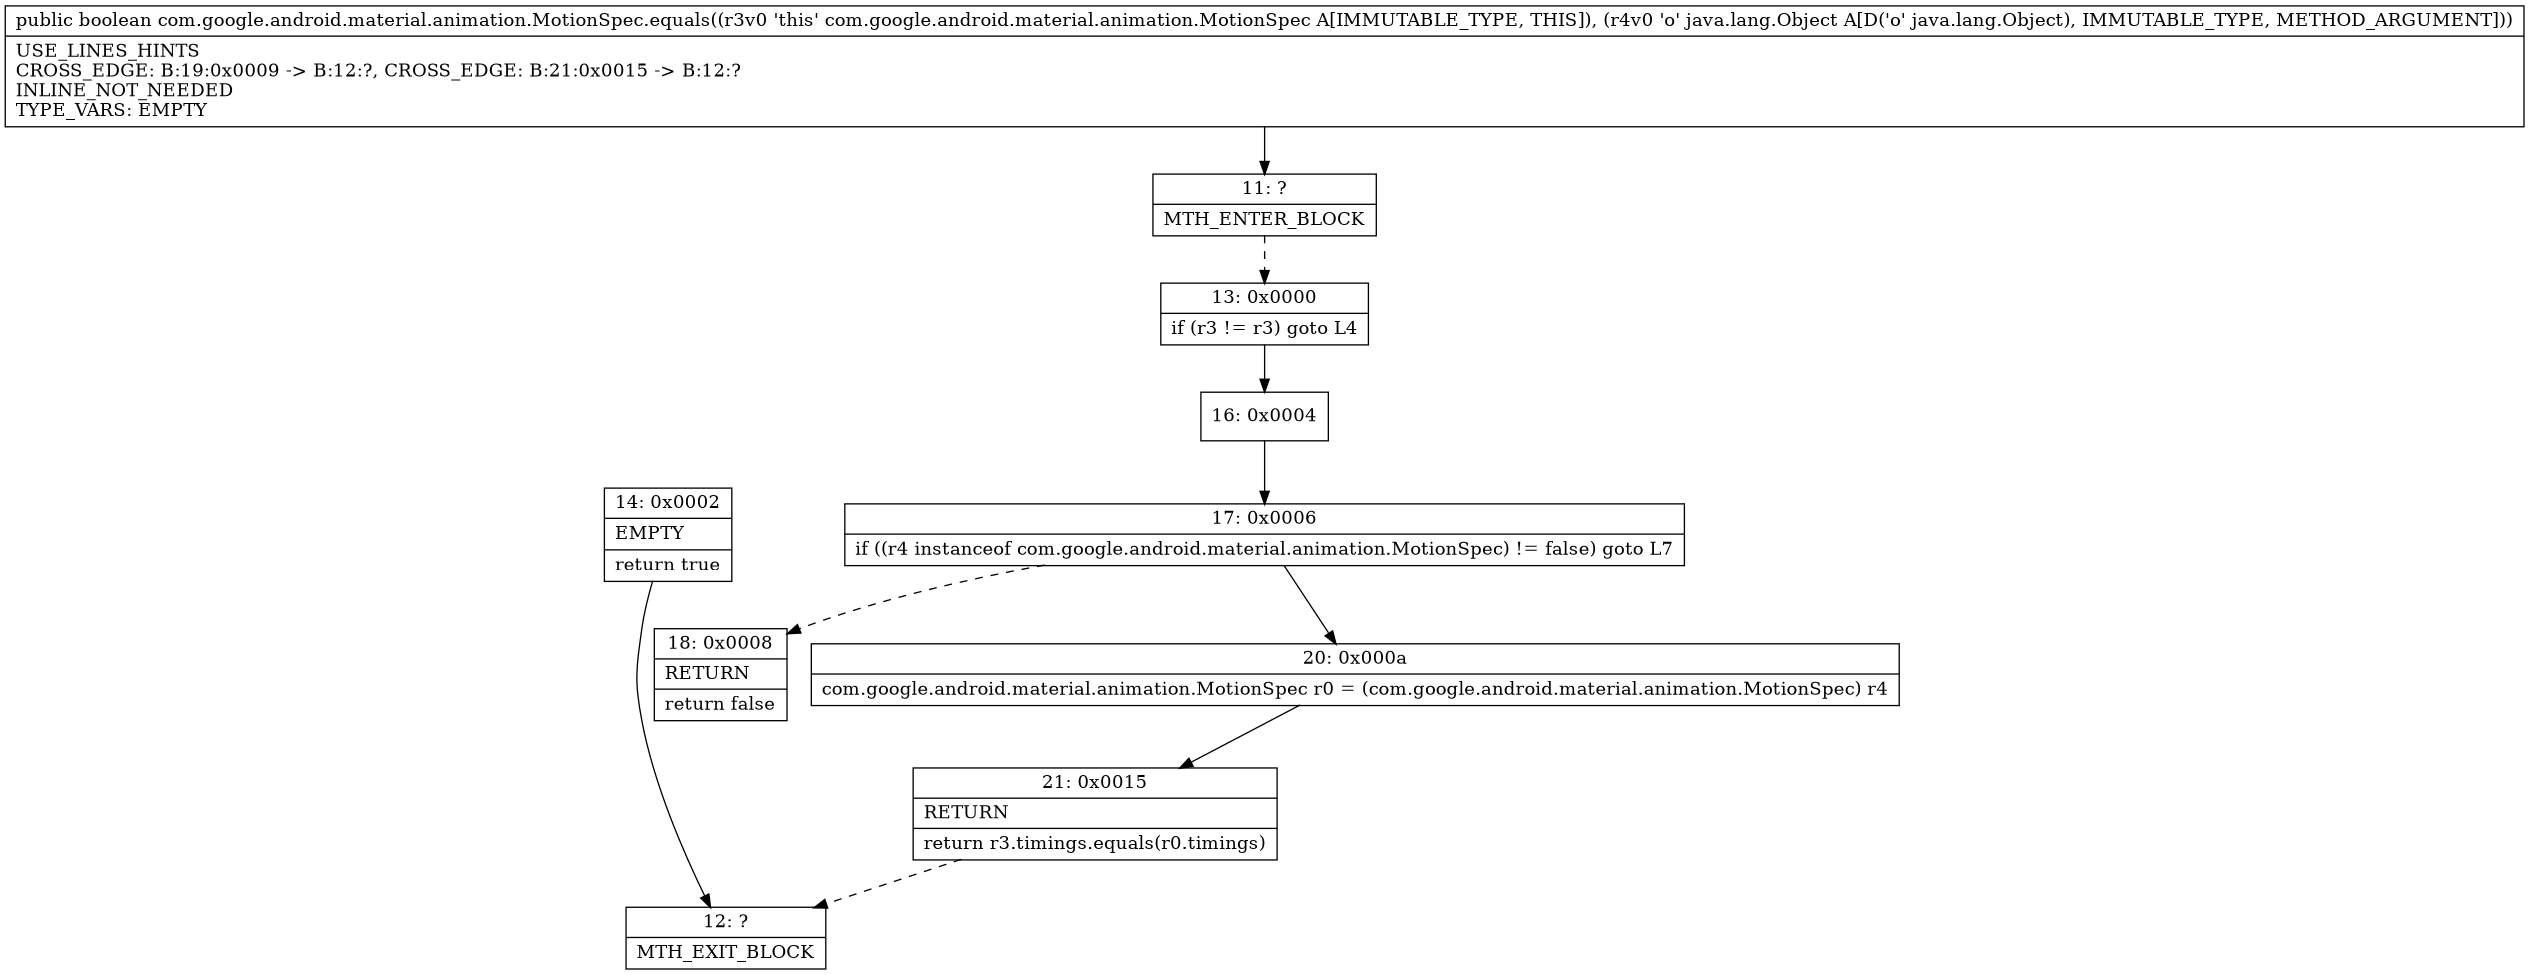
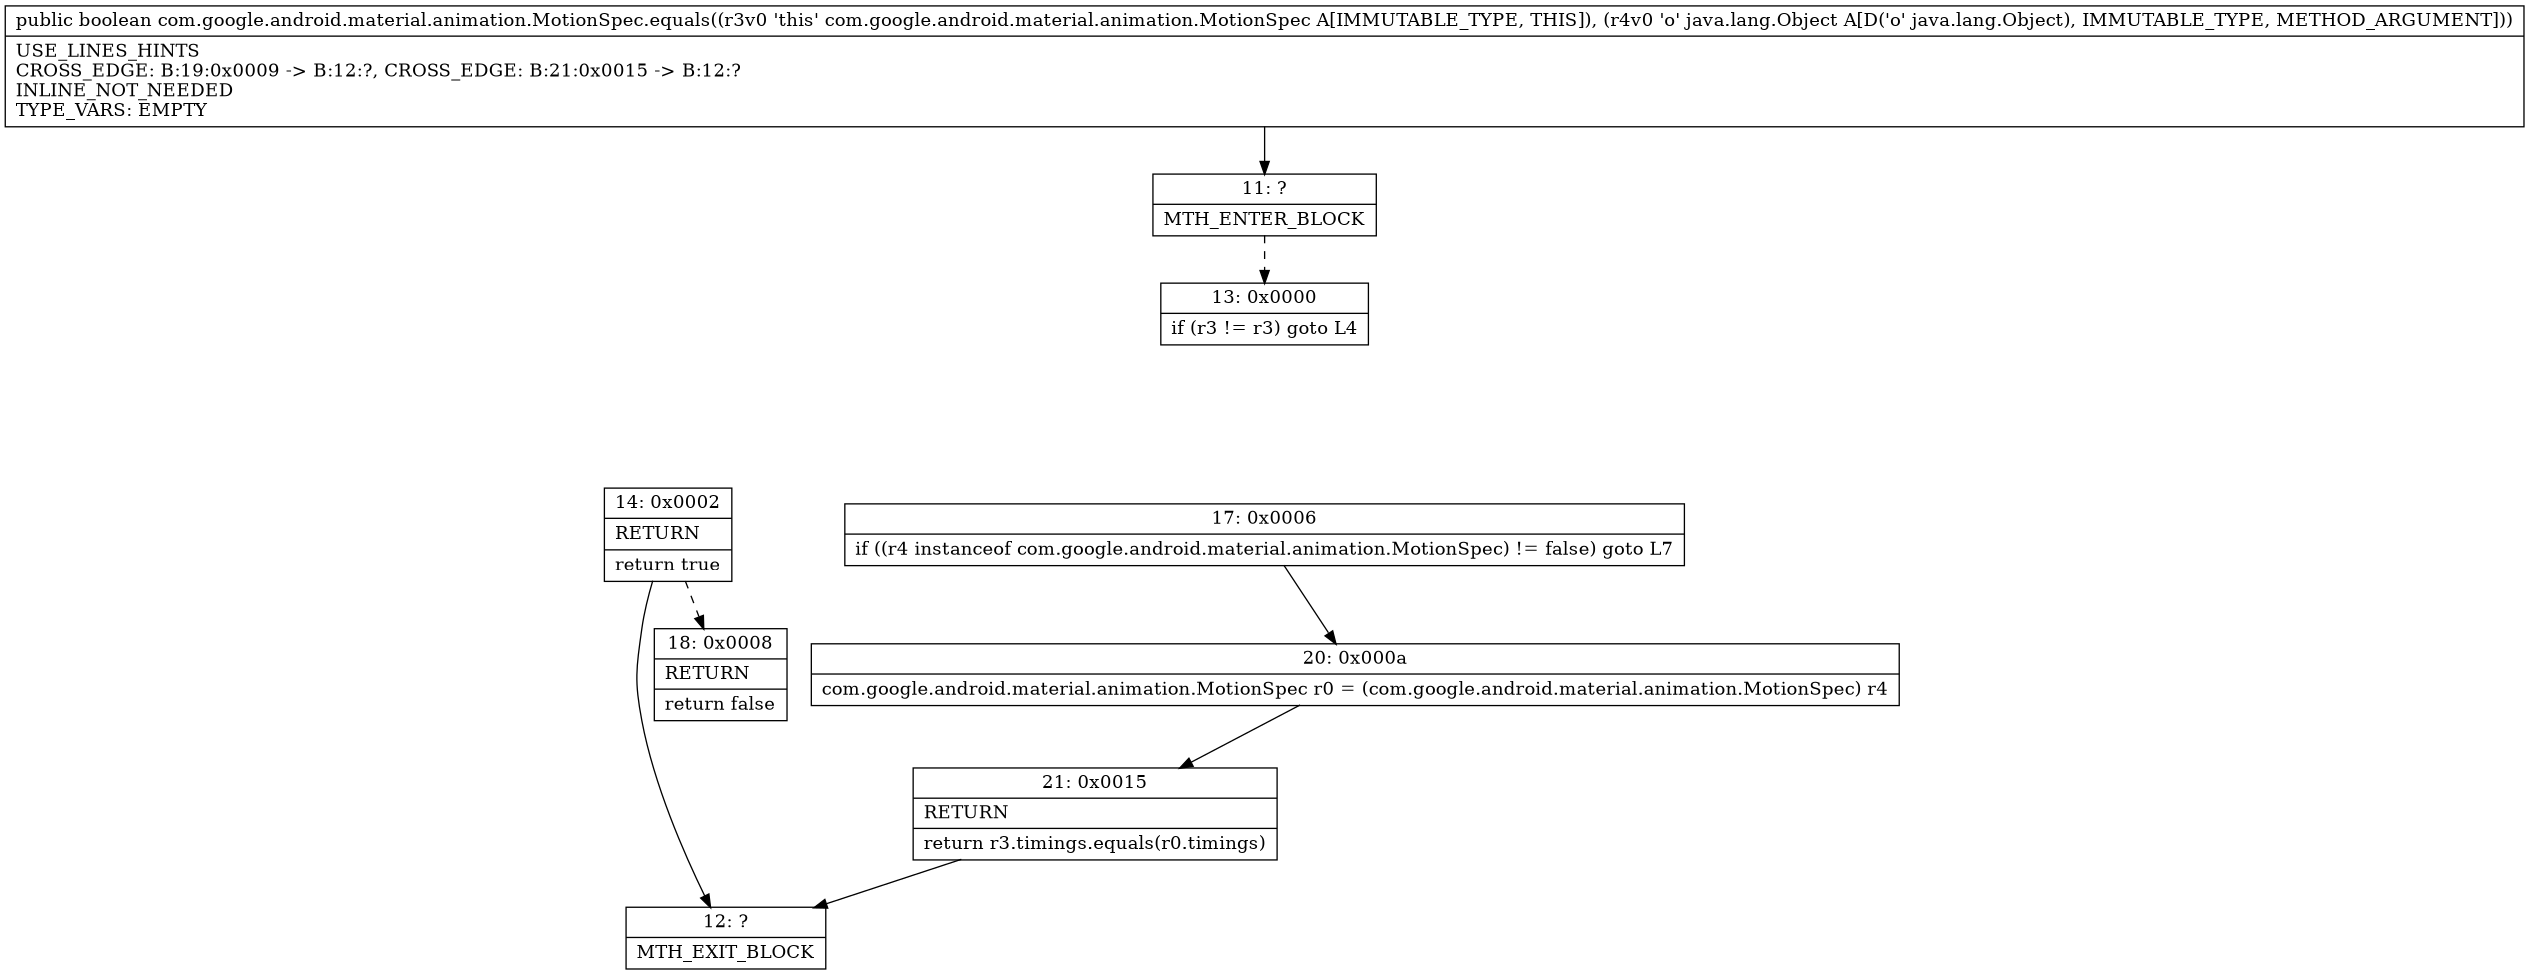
(1265, 417) -> none
(650, 533) -> (658, 533)
(921, 592) -> (692, 599)
(894, 882) -> (894, 882)
